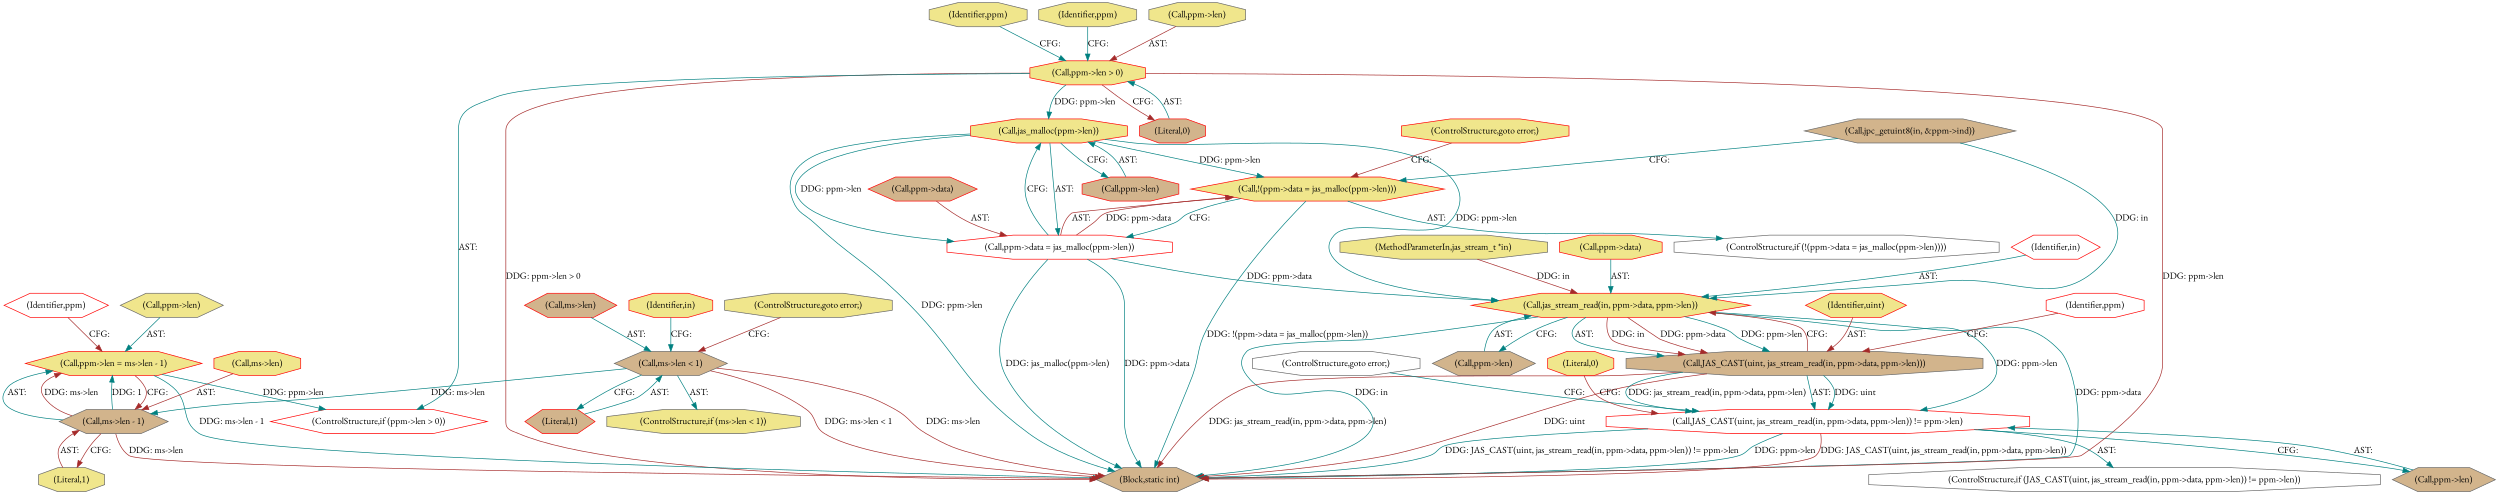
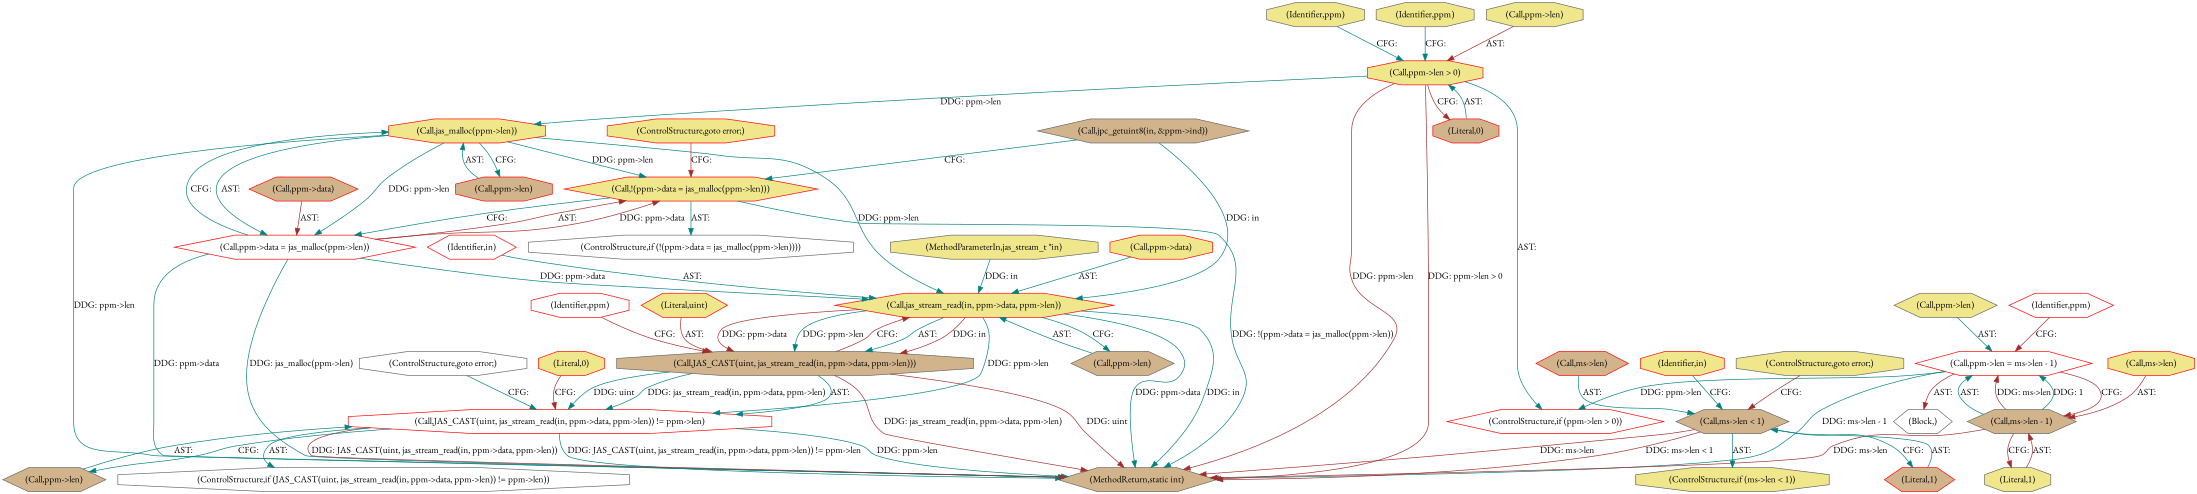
(1060, 247) -> (295, 247)
(1524, 275) -> (985, 273)
(1856, 305) -> (684, 305)
(114, 363) -> (2004, 363)
(392, 392) -> none
none -> (1923, 422)
(1150, 480) -> (1137, 480)
